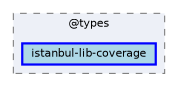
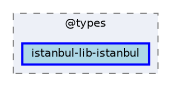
(89, 54) -> (86, 54)
